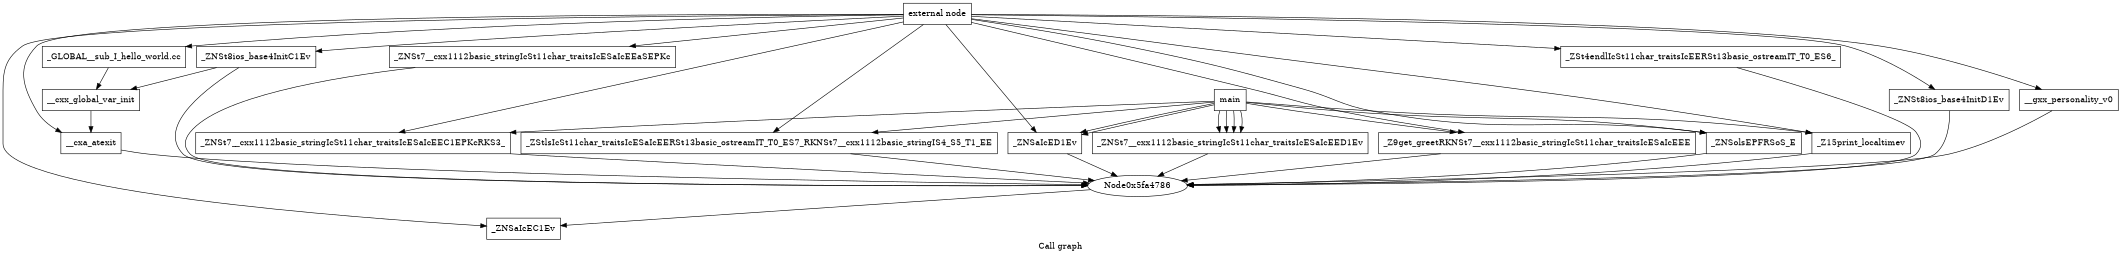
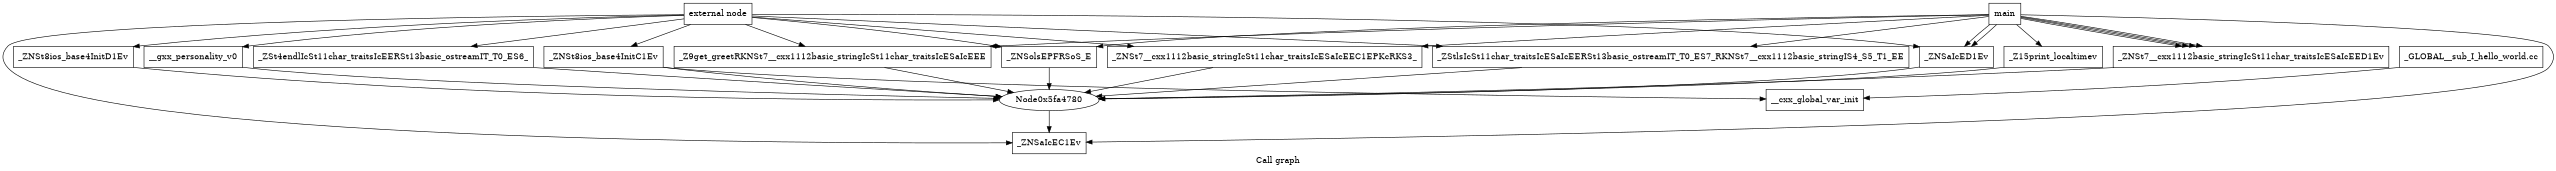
(547, 24) -> none
(532, 57) -> none
(1389, 73) -> none
none -> (2099, 116)
(91, 143) -> none
(1138, 186) -> (1049, 100)
